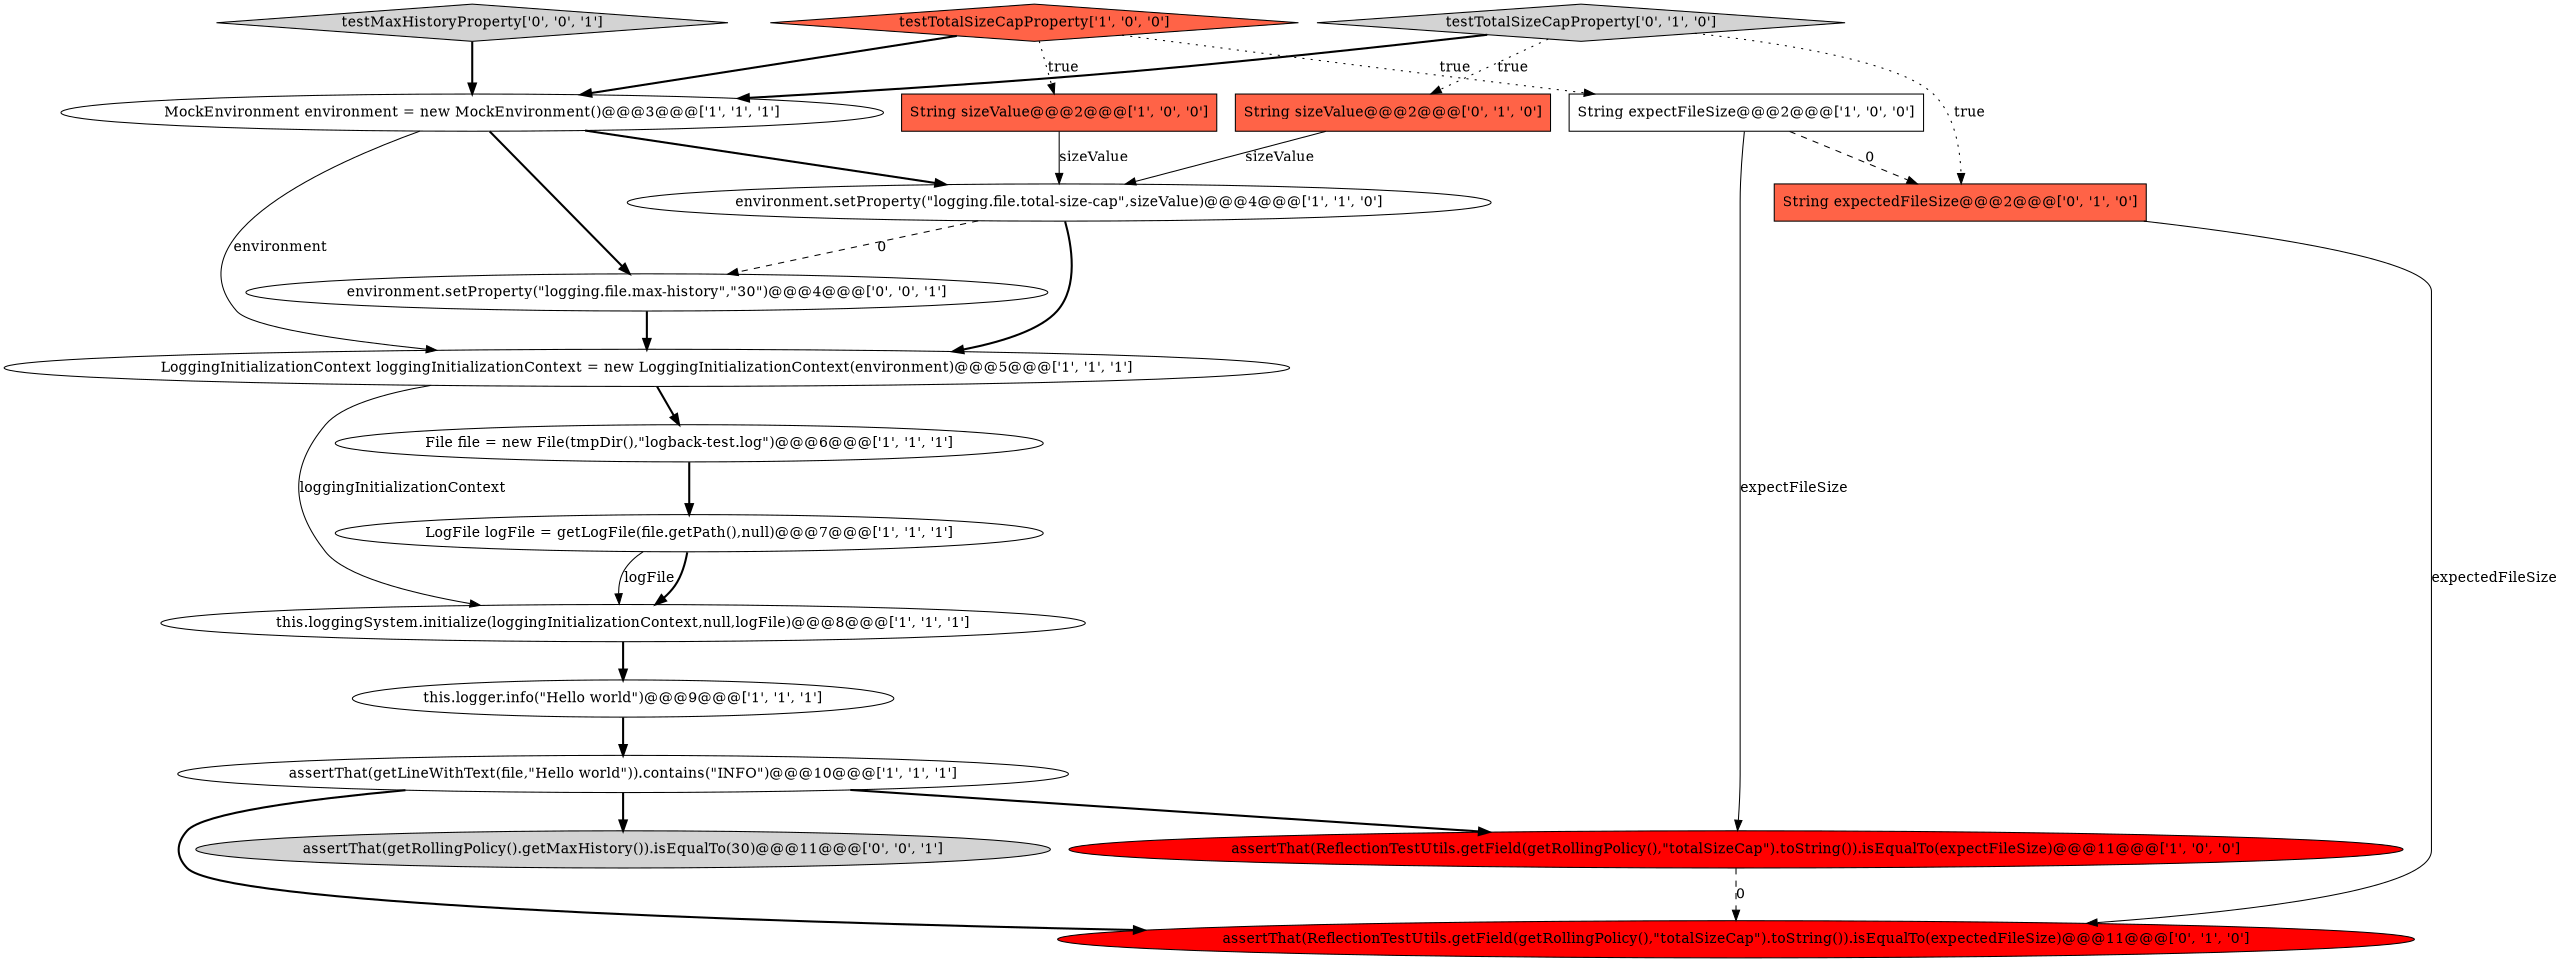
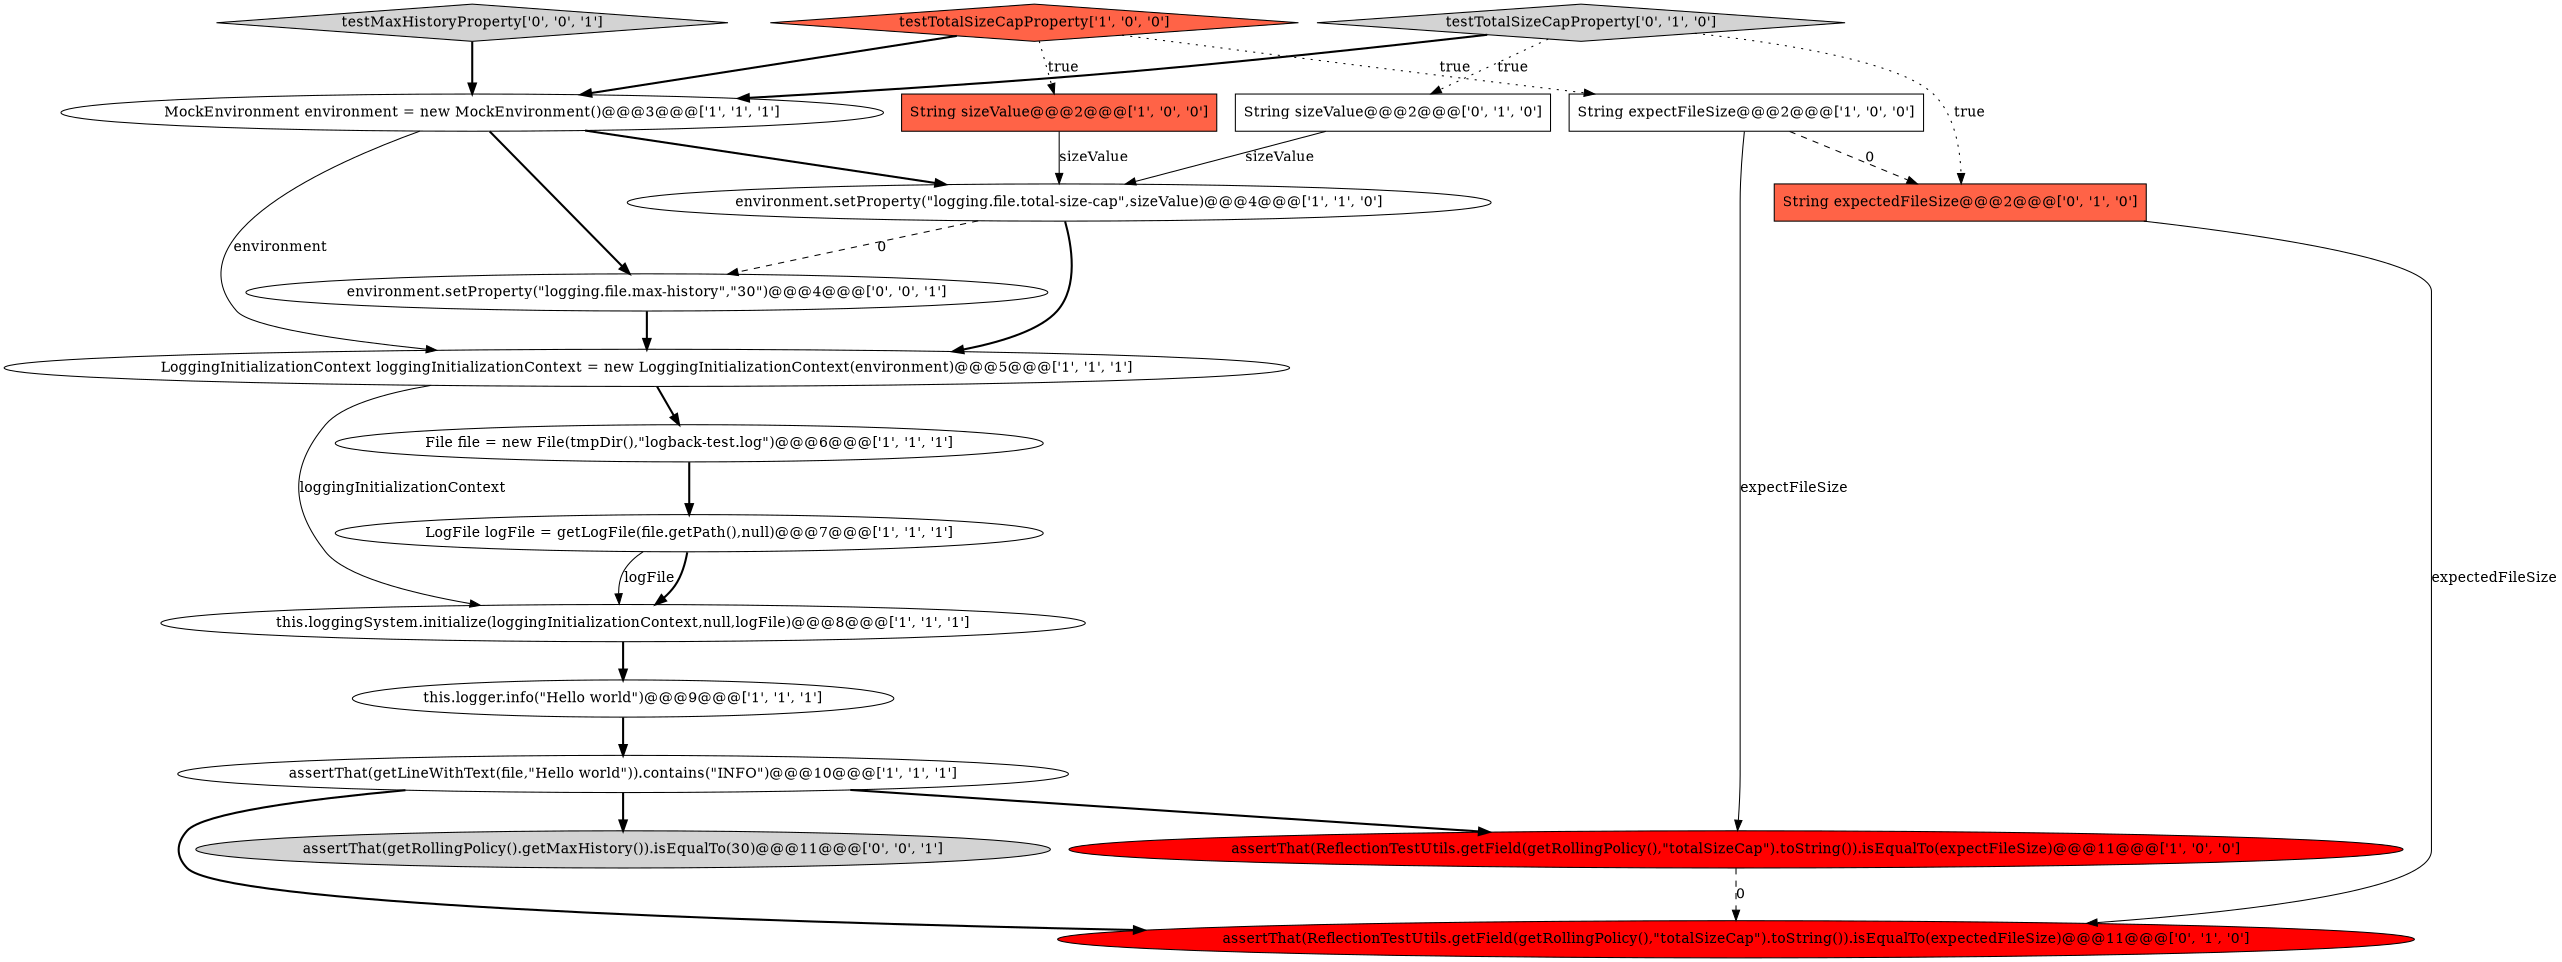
(1393, 113) -> (1393, 113)
